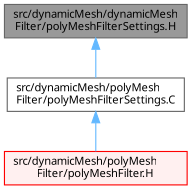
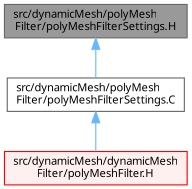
(96, 21) -> (96, 21)
(96, 168) -> (96, 168)
